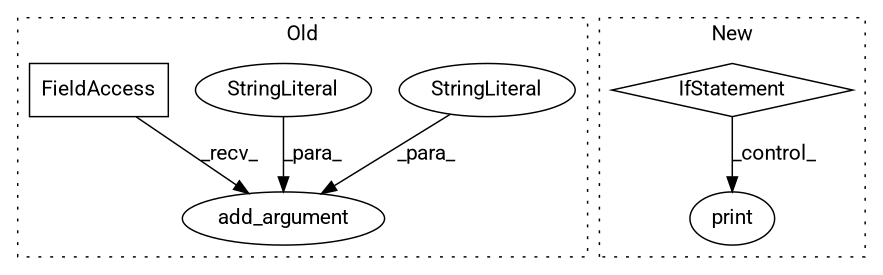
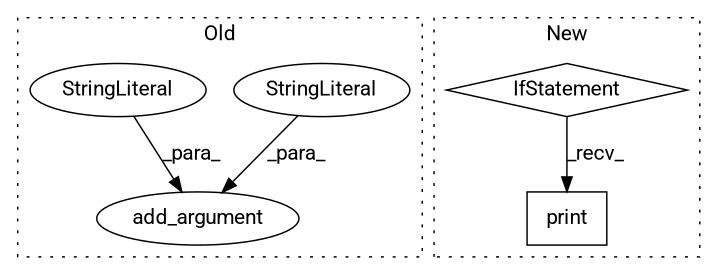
(99, 90) -> none
(774, 154) -> (596, 154)
(732, 219) -> (567, 219)
